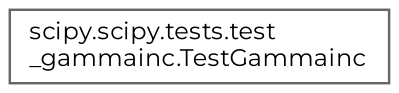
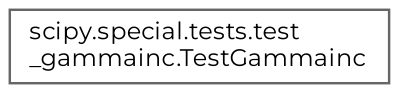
(199, 46) -> (199, 46)
